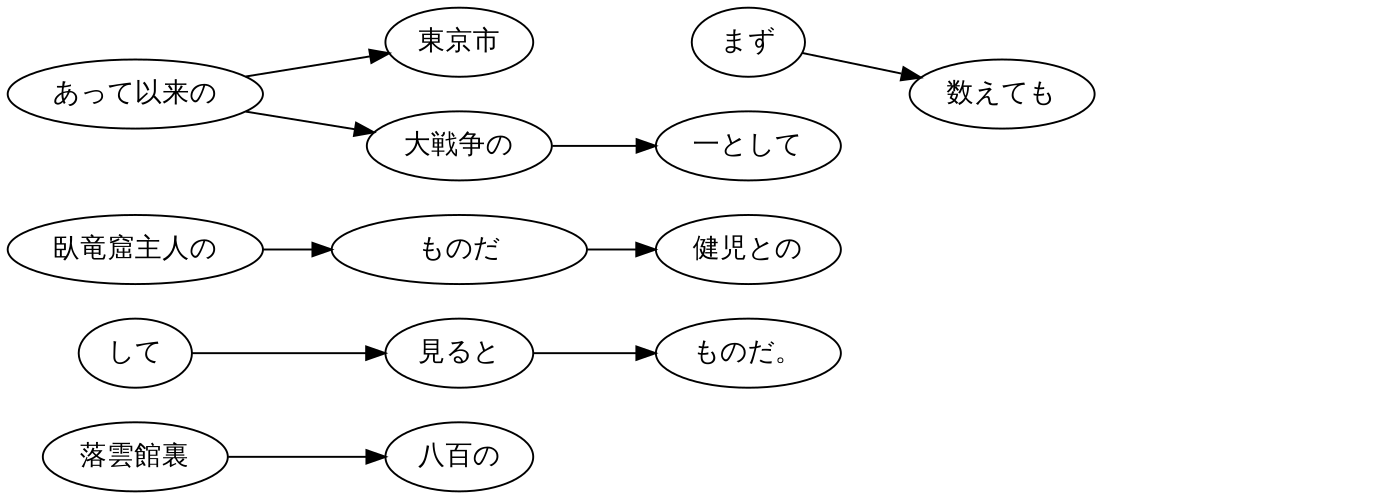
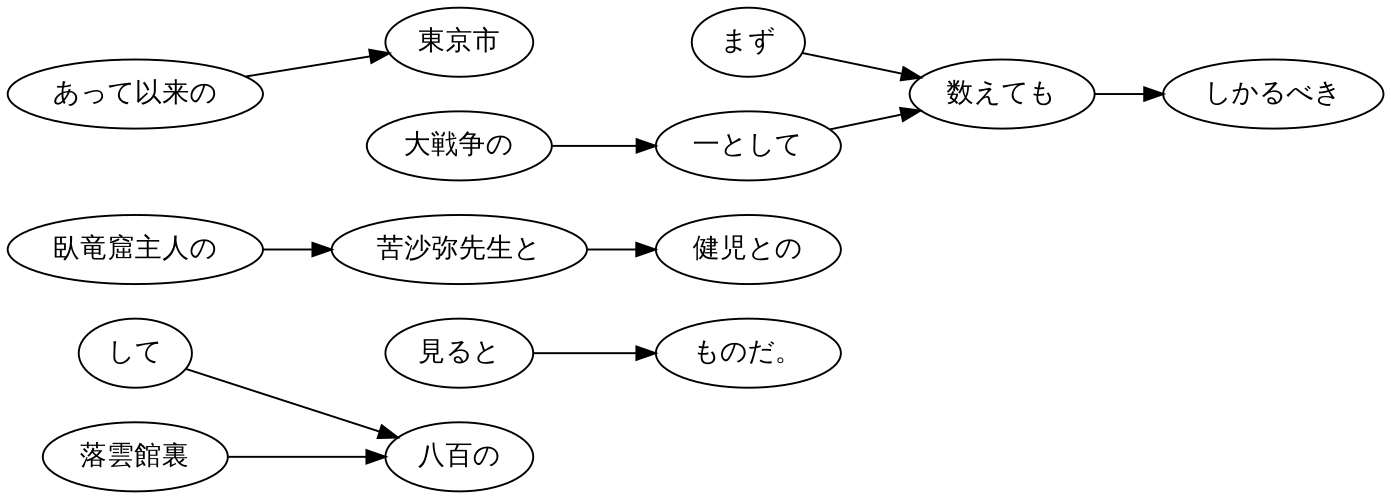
none -> (1273, 94)
(300, 120) -> none
none -> (866, 122)
(459, 250) -> (459, 250)
(279, 353) -> (283, 400)
